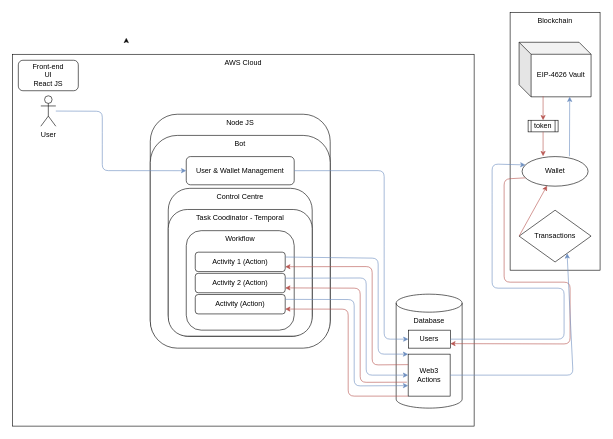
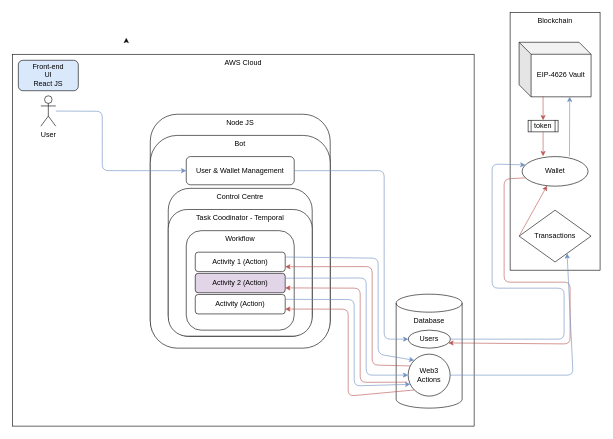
(48, 76) -> (48, 76)
(240, 283) -> (240, 283)
(430, 339) -> (430, 339)
(429, 375) -> (429, 375)
